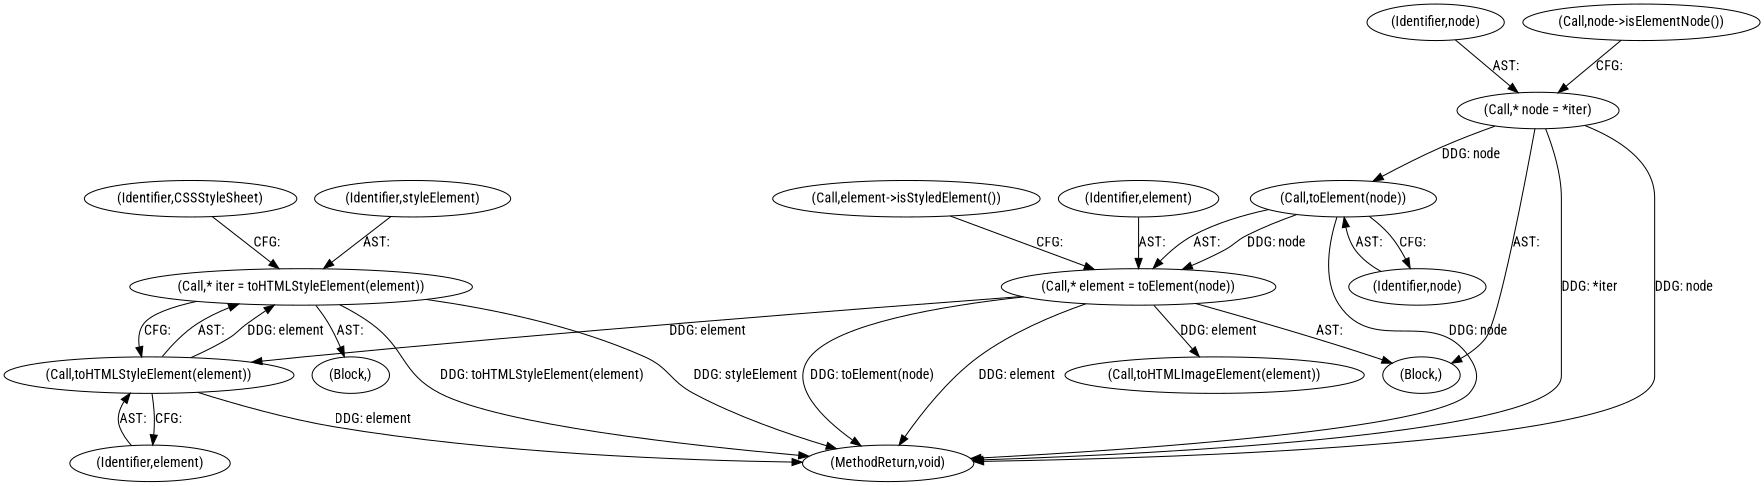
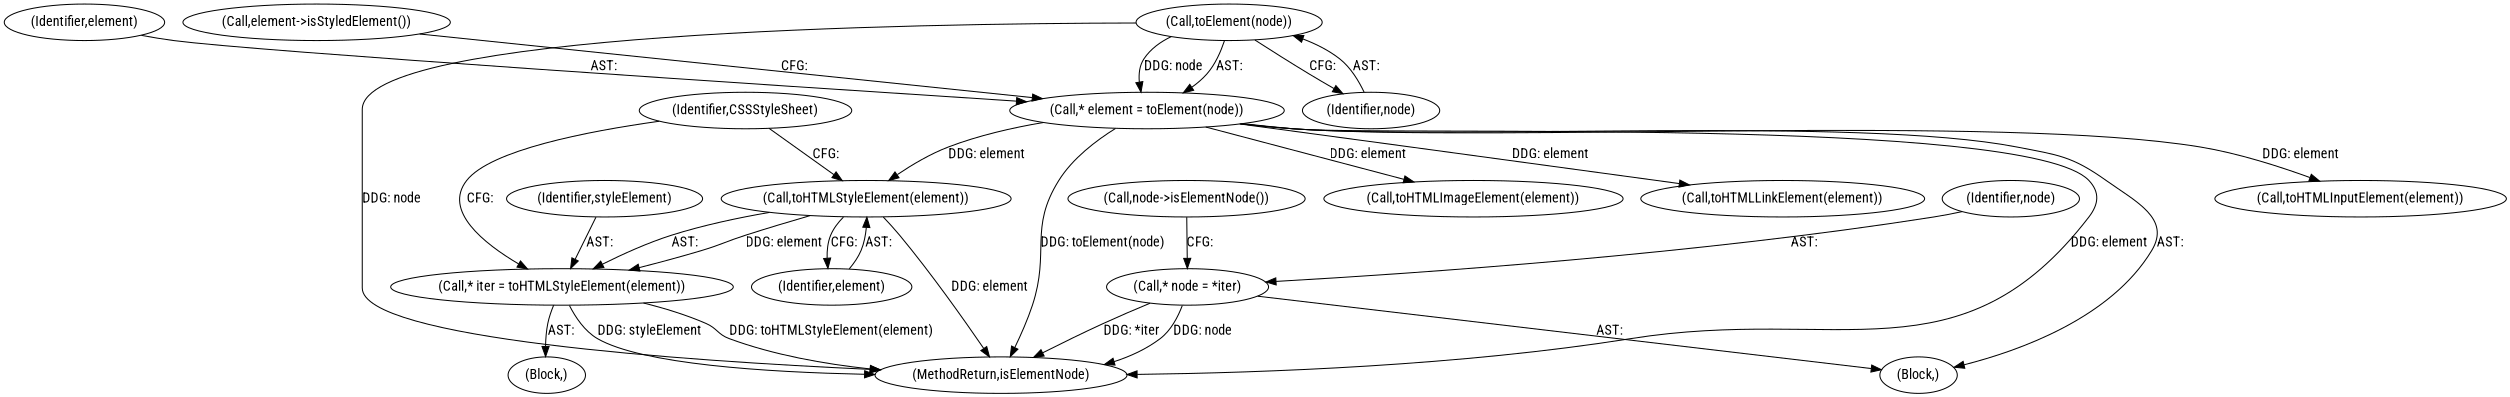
(1437, 149) -> none
none -> (1783, 199)
none -> (2361, 199)
(157, 314) -> (801, 152)
(888, 463) -> (1001, 375)
